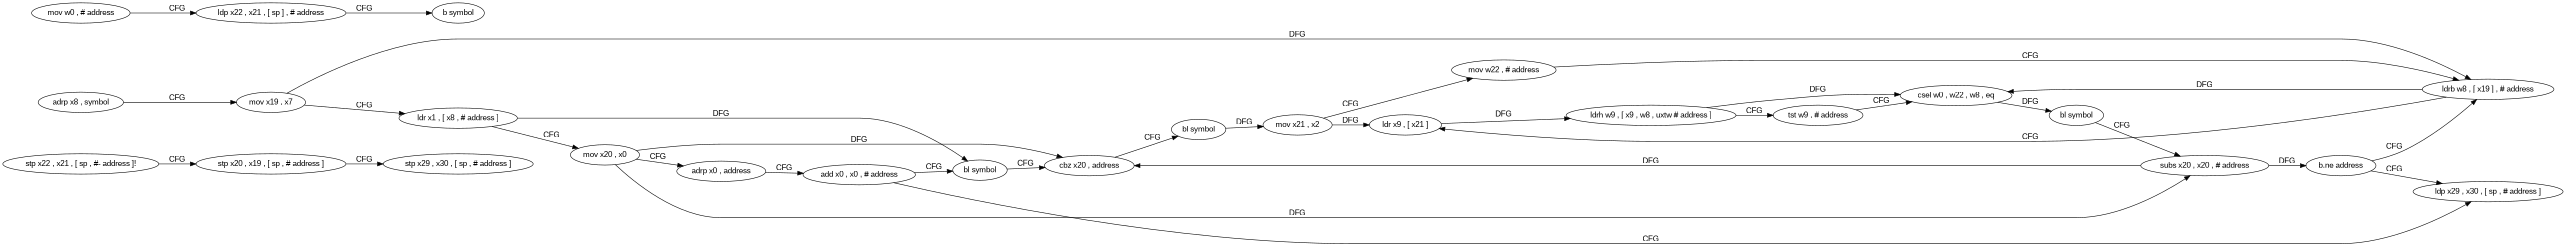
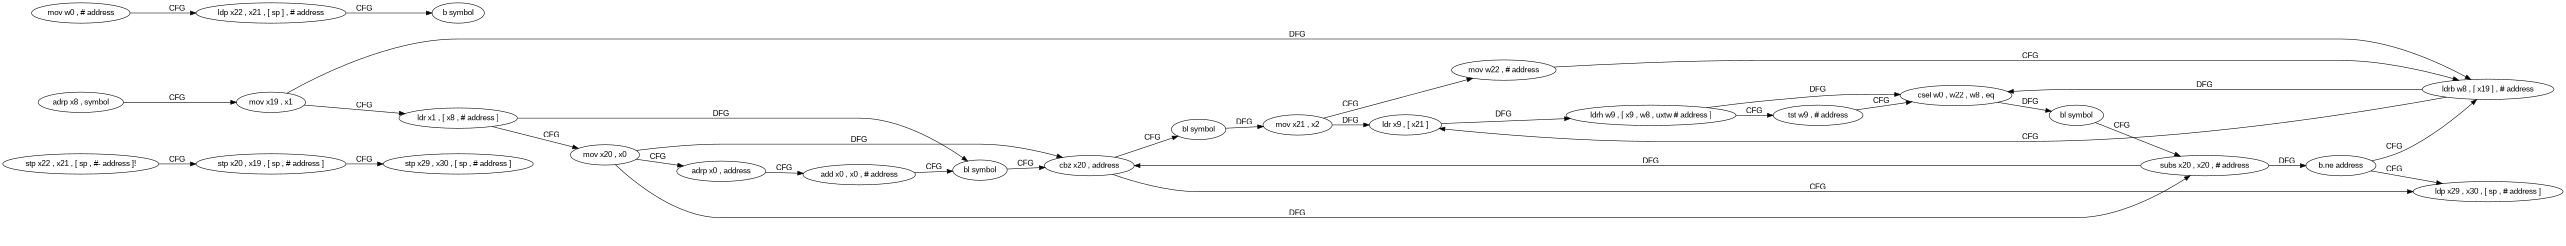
(271, 102) -> (271, 102)
(1681, 244) -> (1759, 192)
